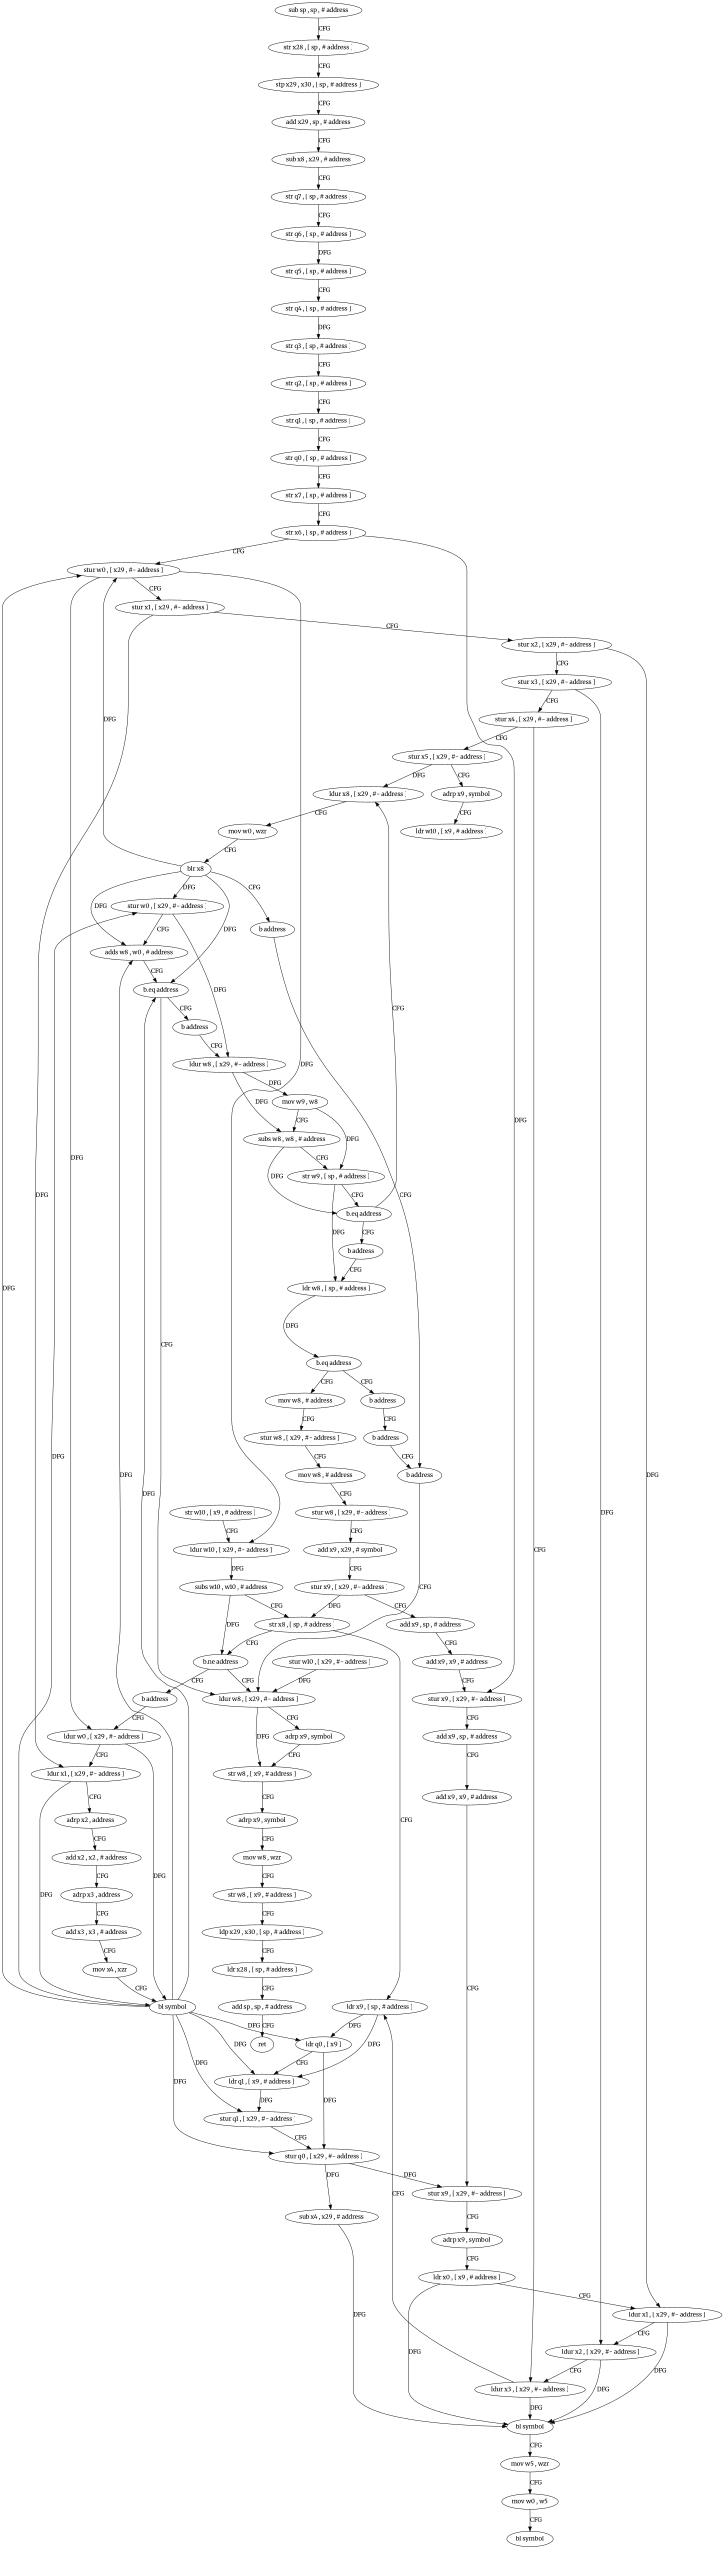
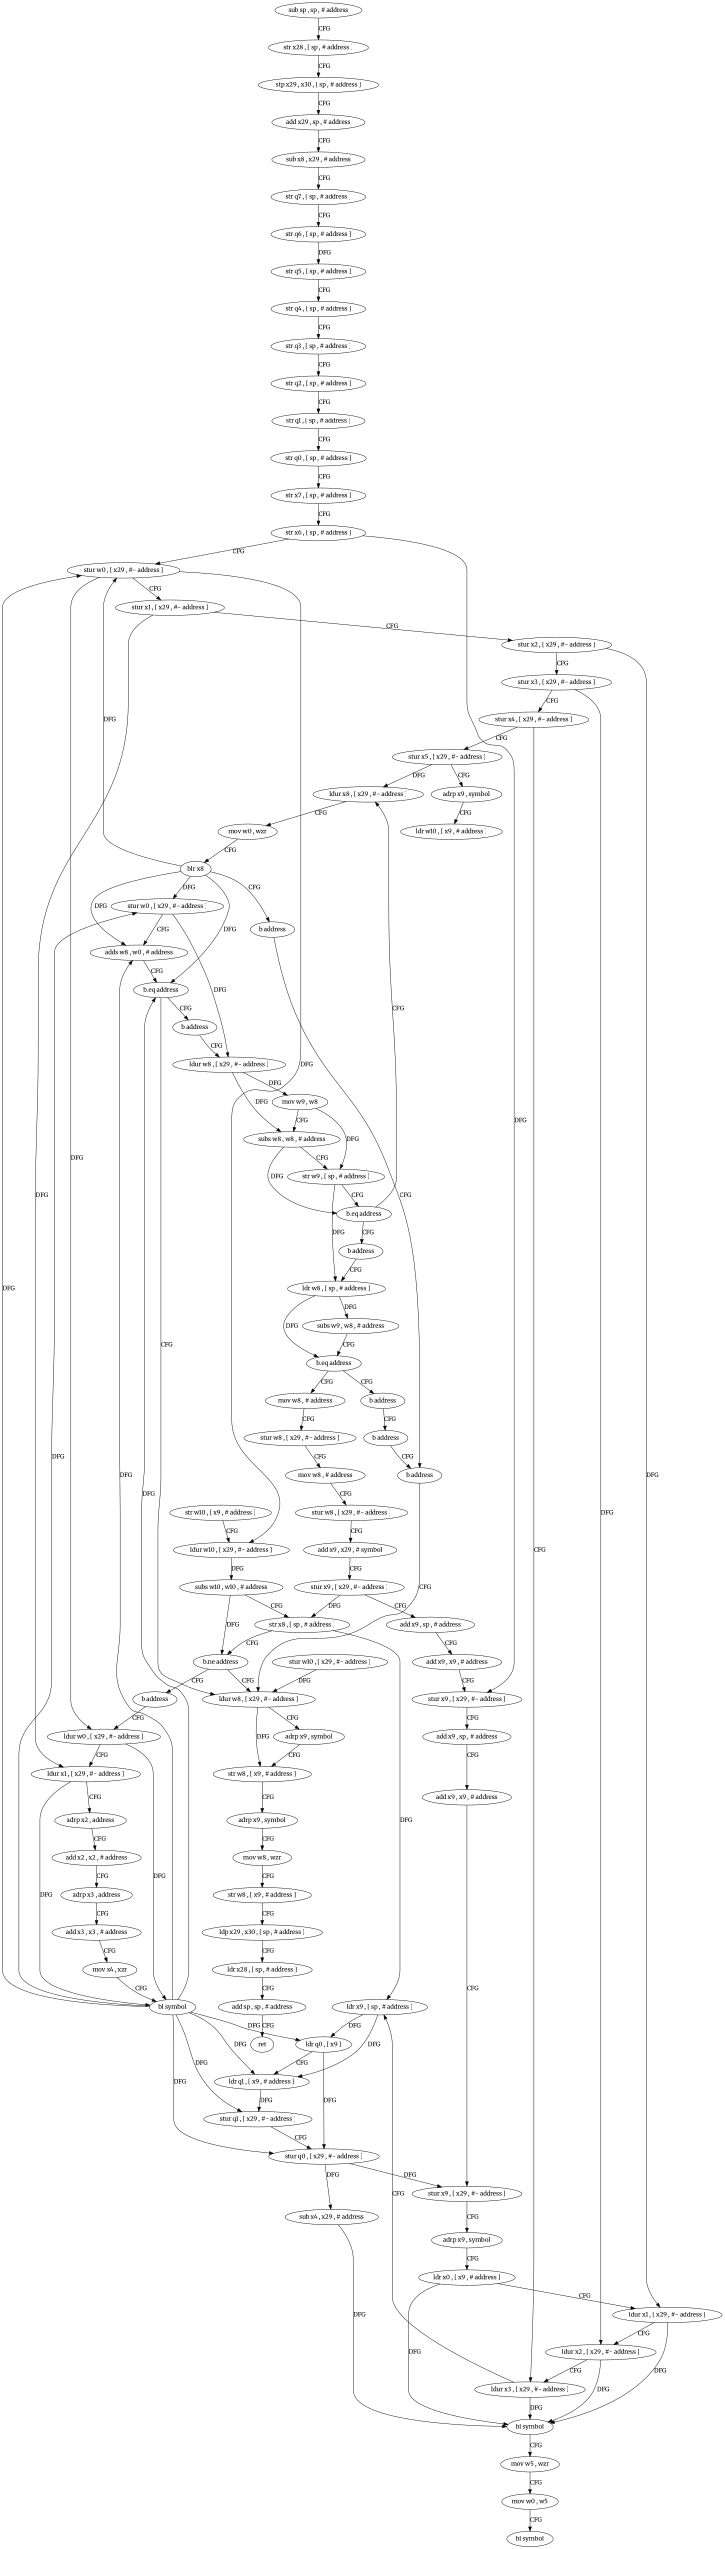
(324, 328) -> (324, 328)
none -> (351, 1326)
(406, 1821) -> (406, 1821)
